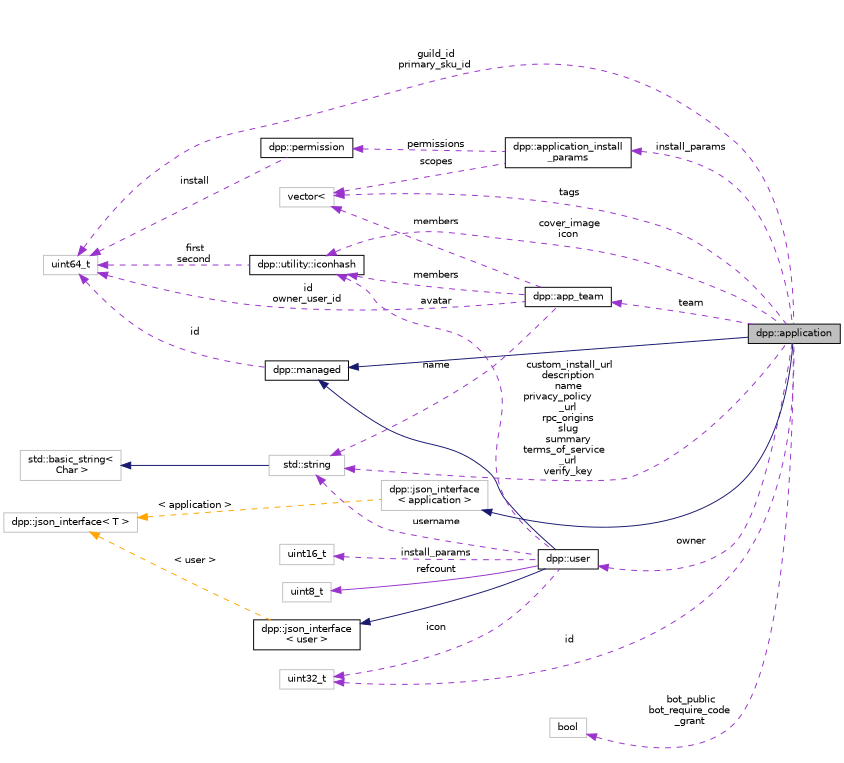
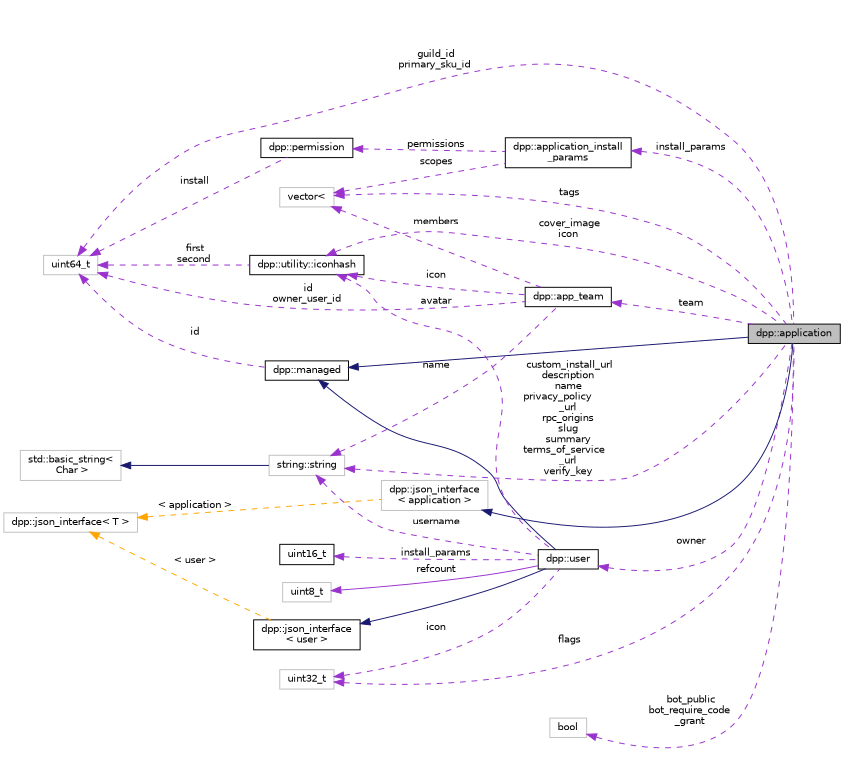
(435, 275) -> (435, 275)
(307, 465) -> (307, 465)
(307, 554) -> (307, 554)
(568, 640) -> (568, 640)
